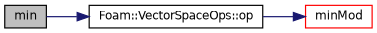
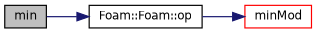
(176, 17) -> (146, 17)
